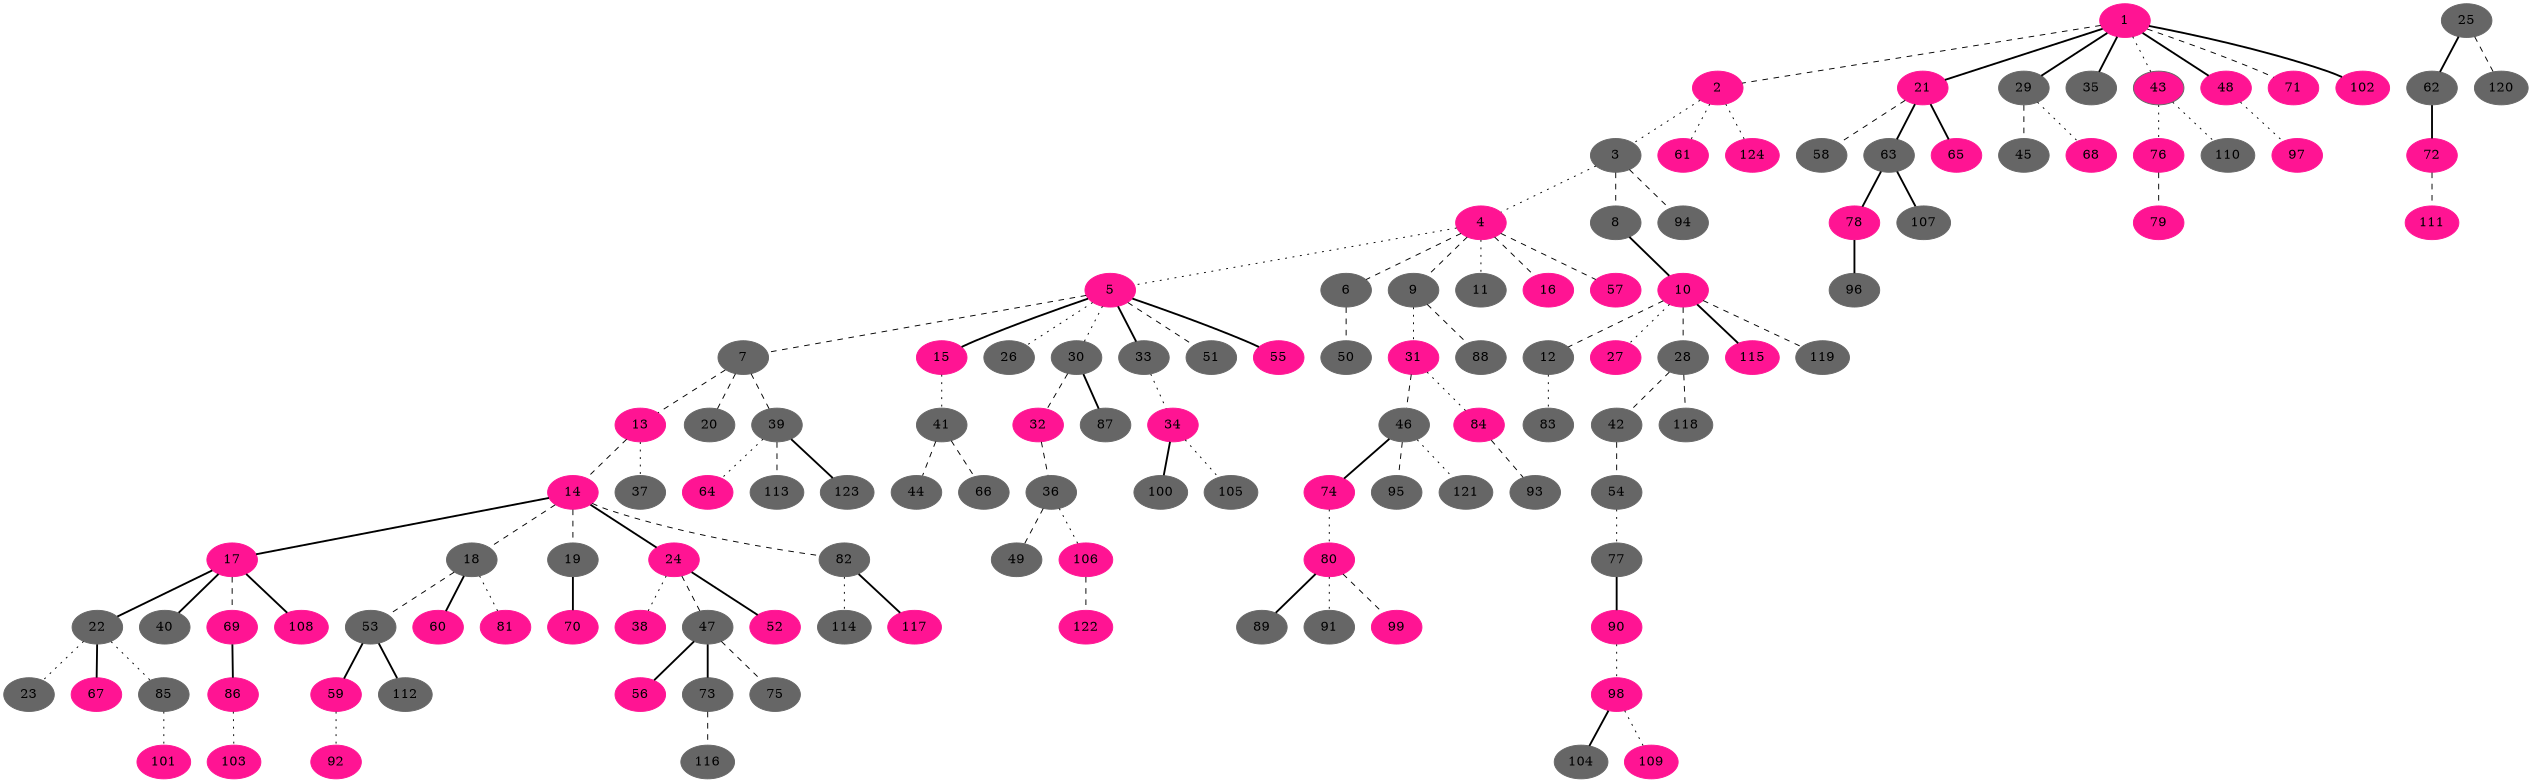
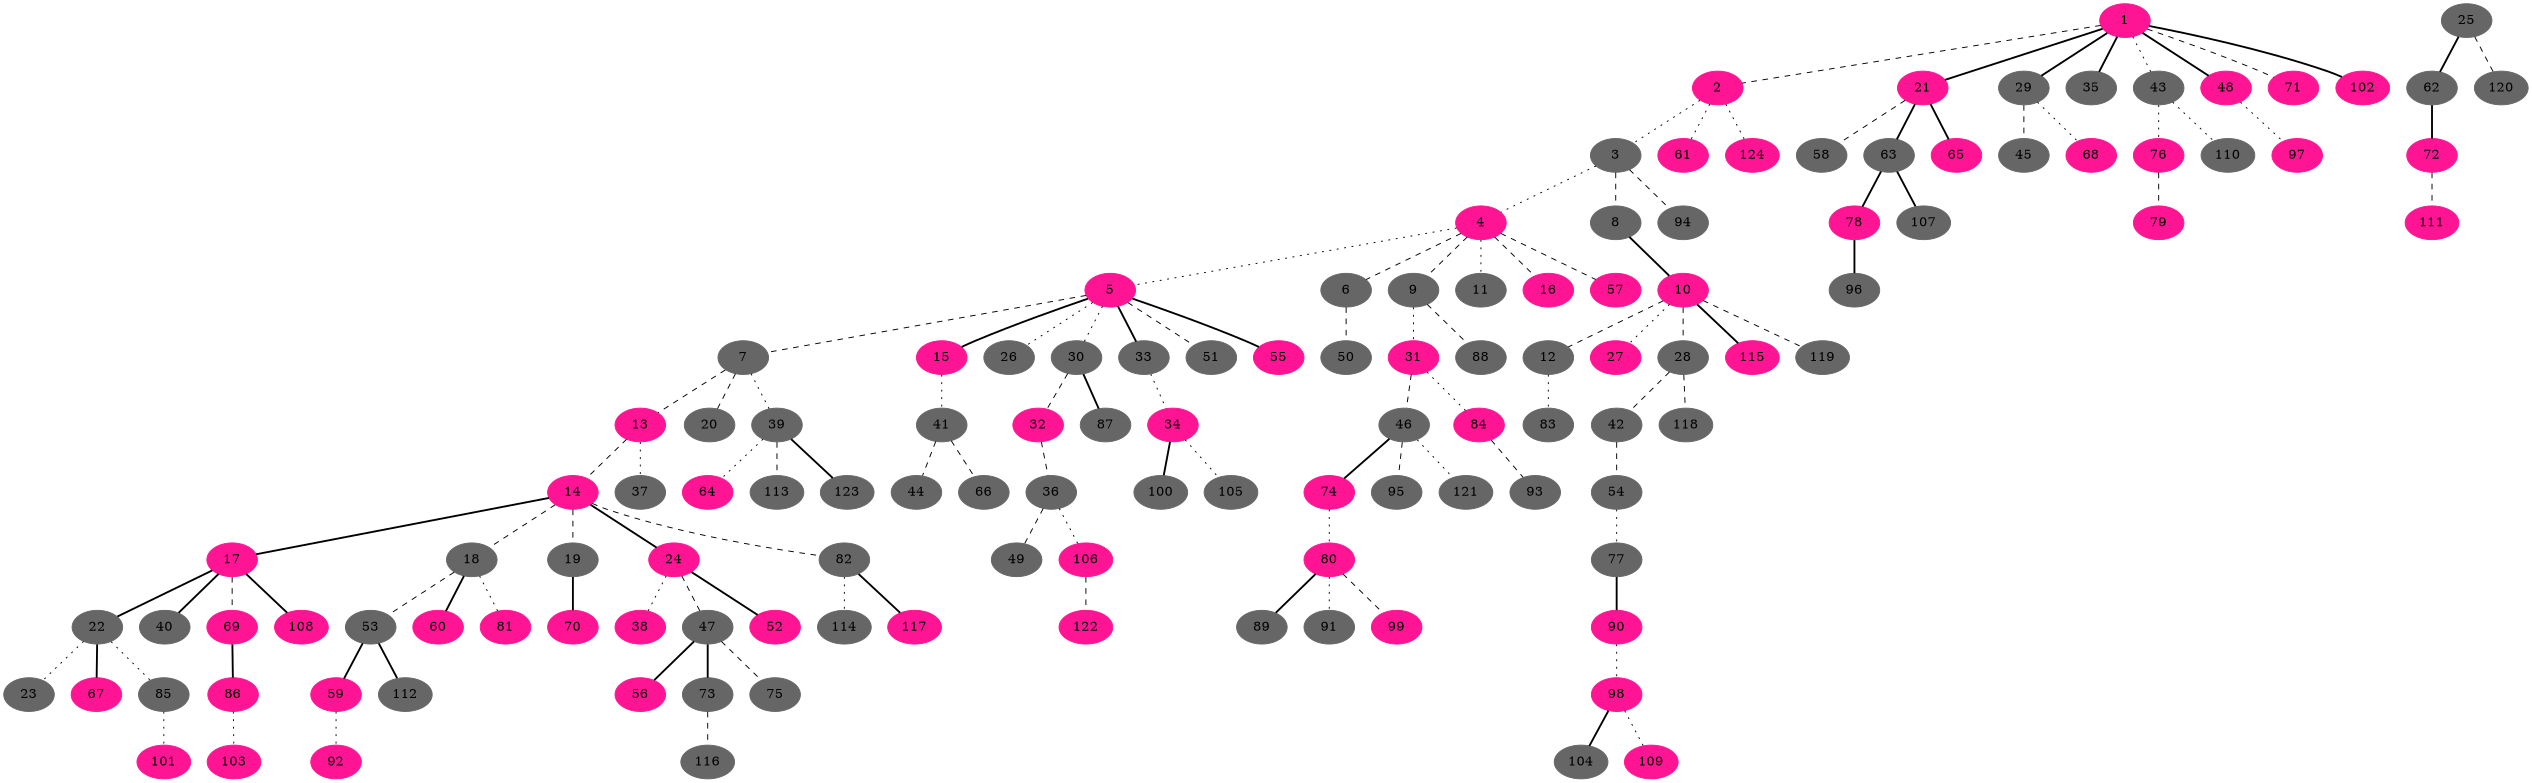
(2159, 88) -> (2159, 88)
(760, 391) -> (760, 391)
